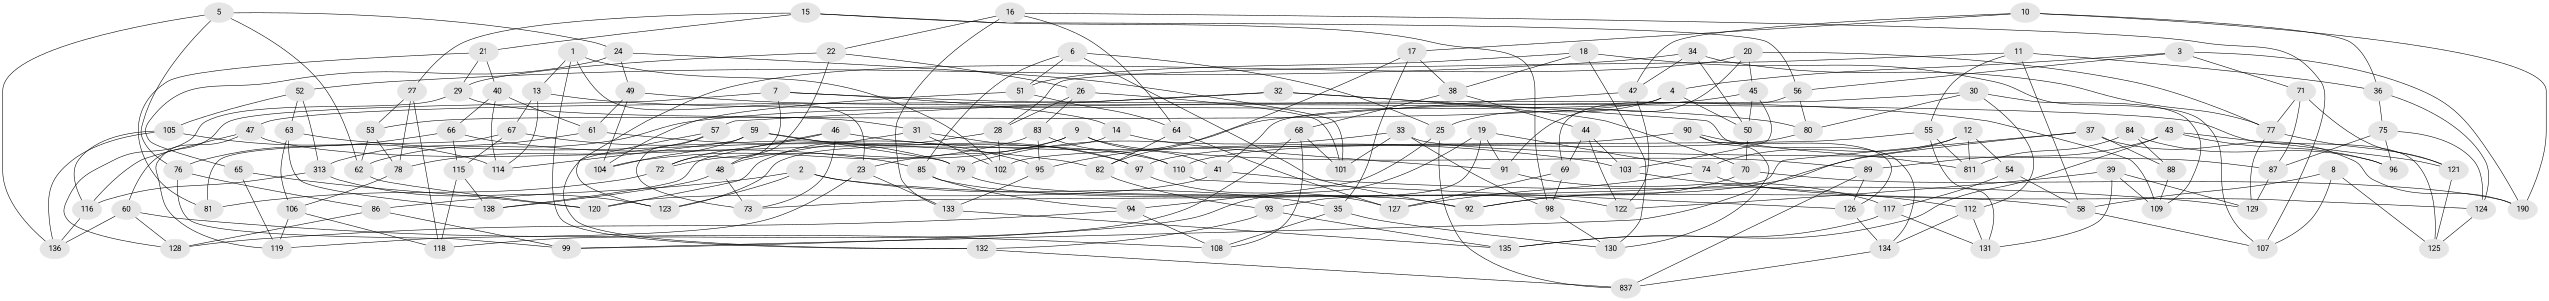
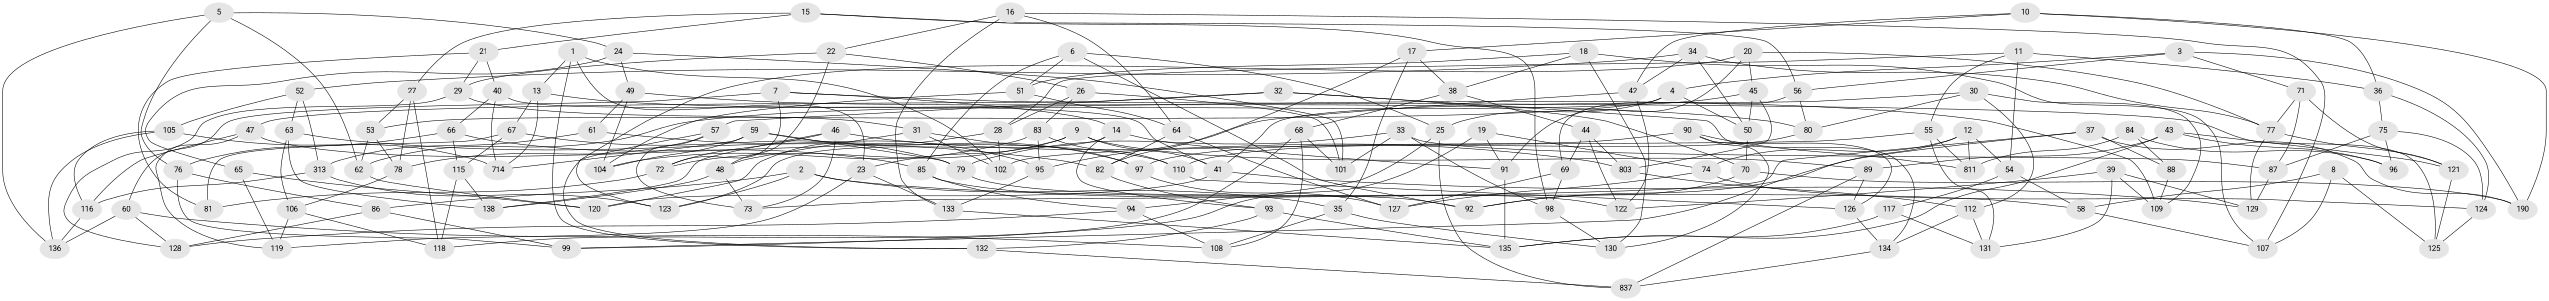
(550, 114) -> (864, 107)
(2050, 131) -> (2014, 106)
(498, 170) -> (498, 170)
(1625, 170) -> (1625, 170)
(1699, 185) -> (1505, 210)
(1395, 195) -> (1099, 187)
